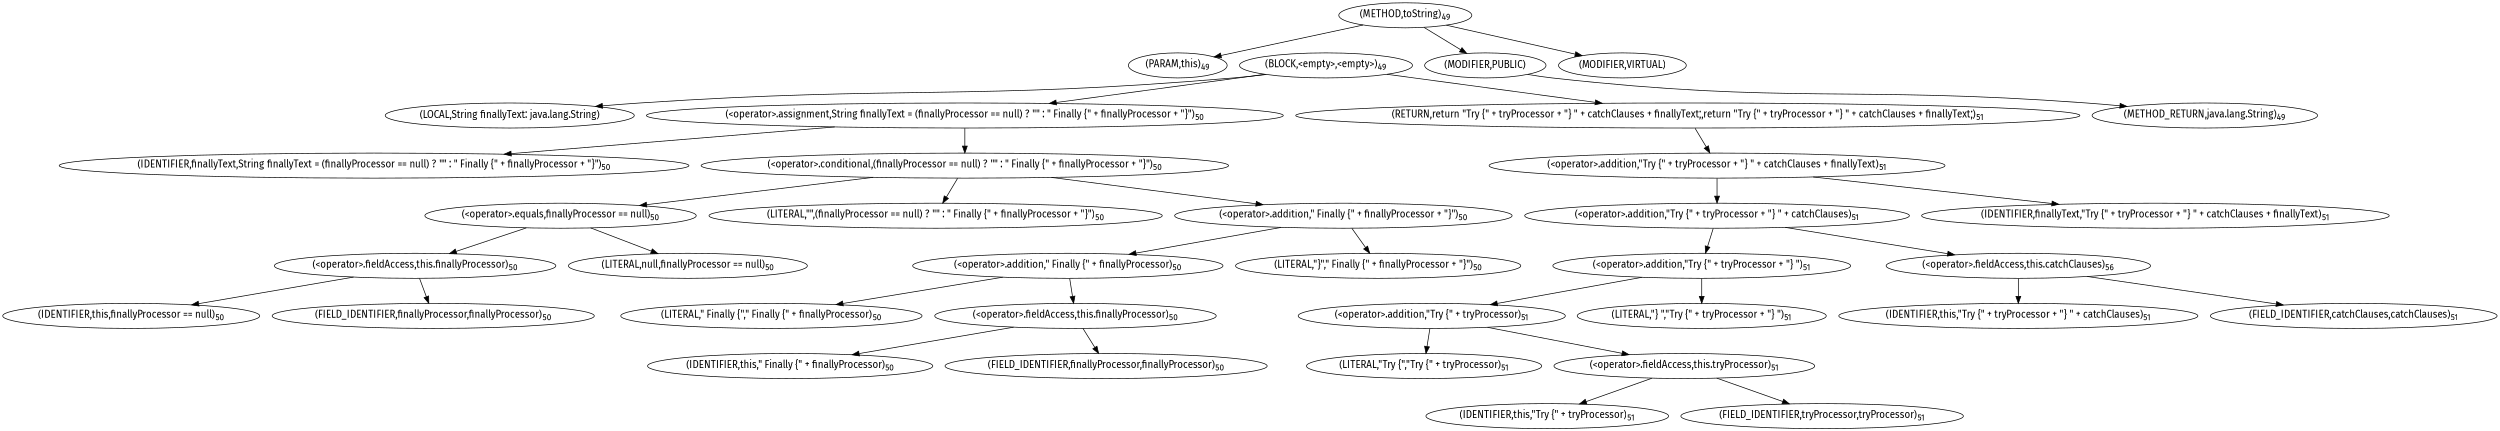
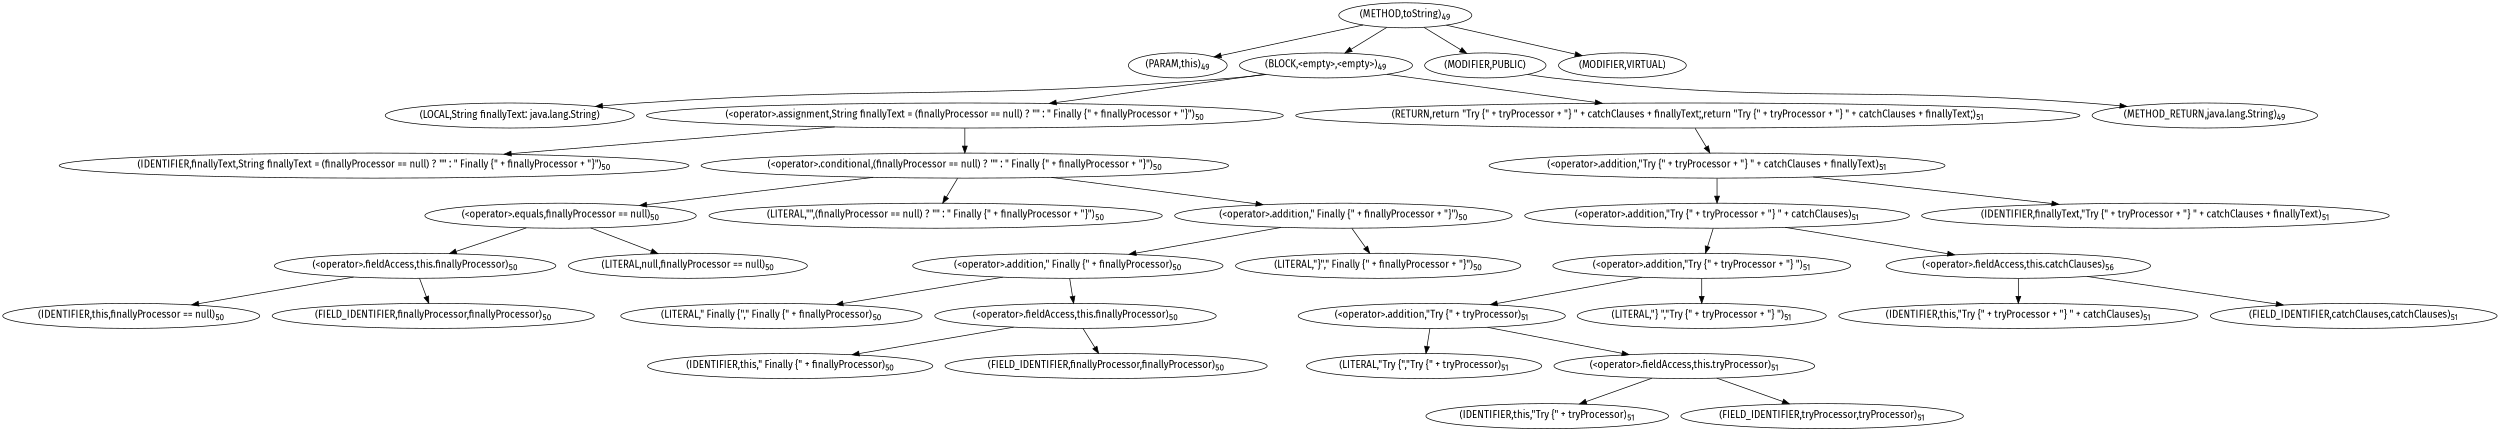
none -> (1369, 38)
